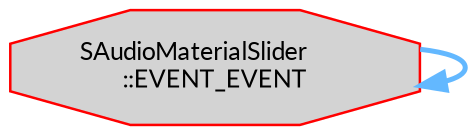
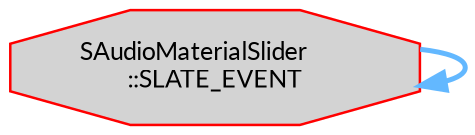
(215, 68) -> (215, 68)
